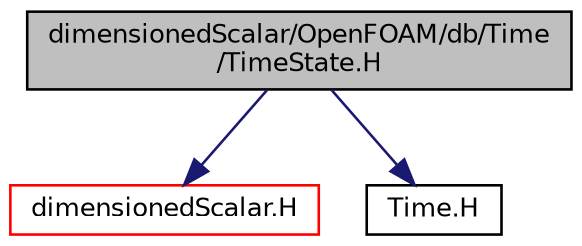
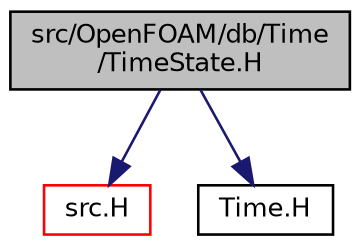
(299, 51) -> (180, 51)
(165, 210) -> (97, 210)
